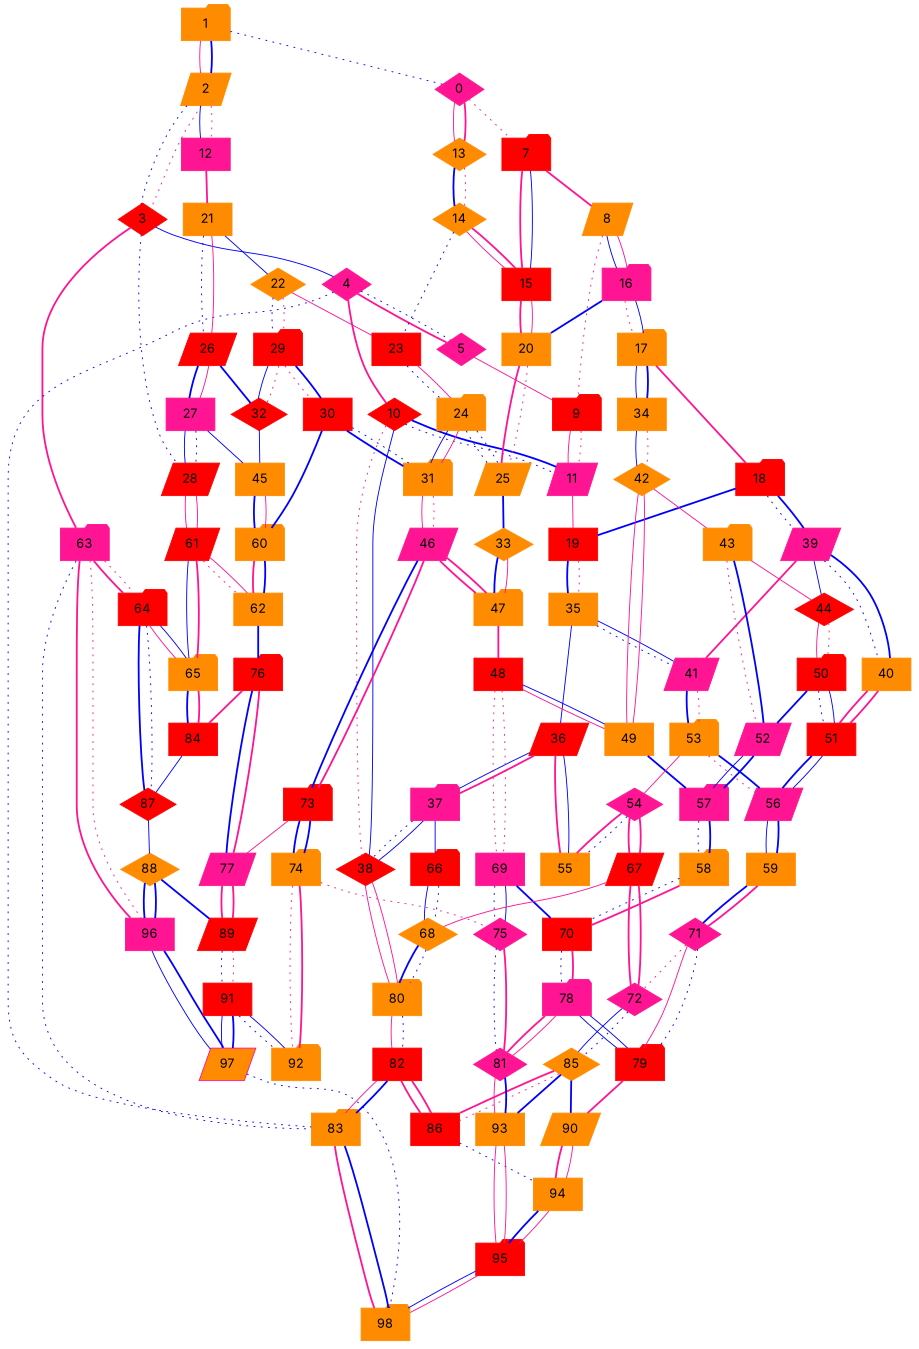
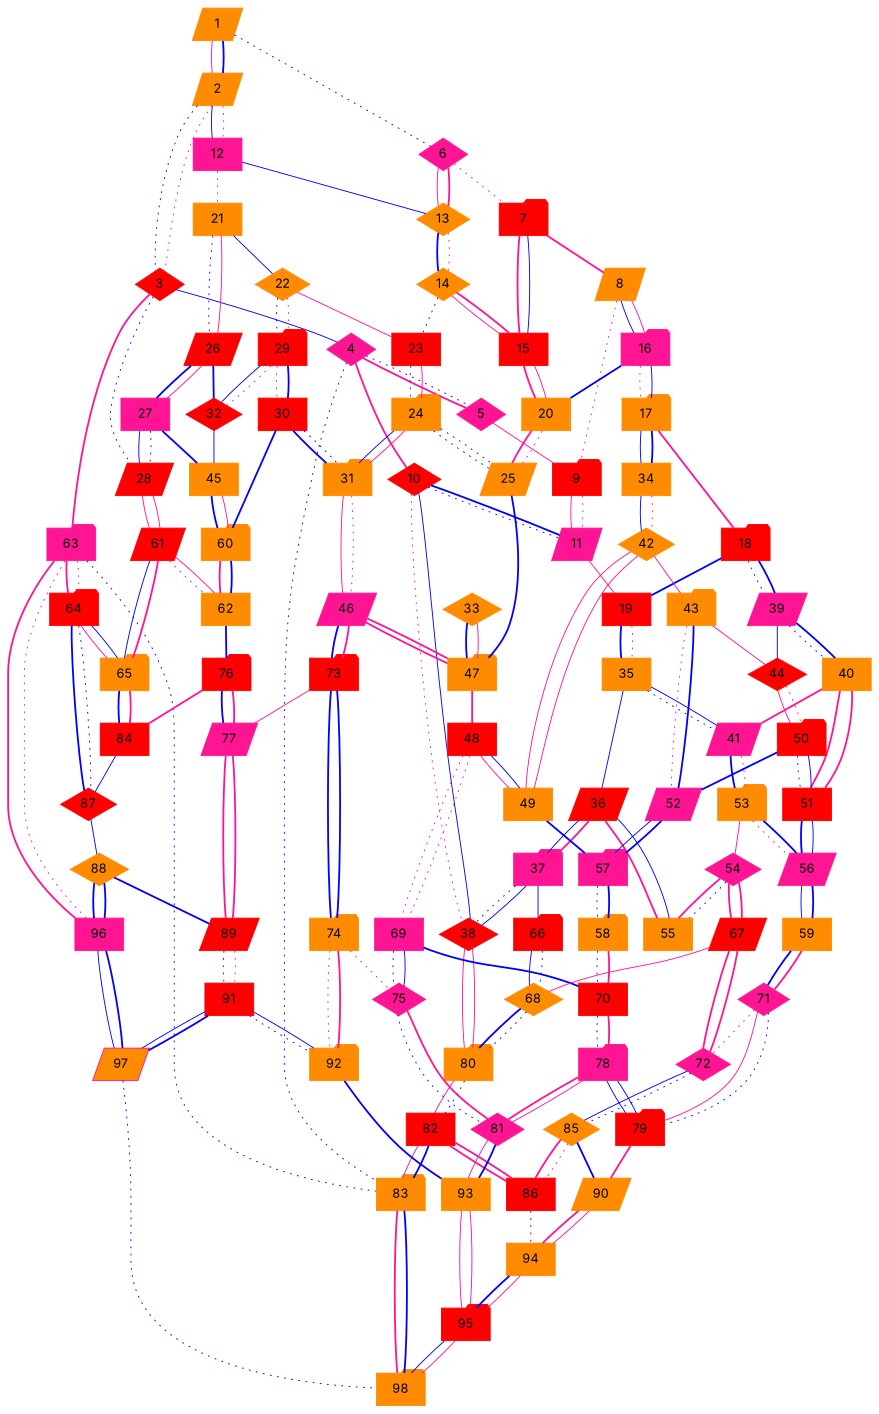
(206, 24) -> (218, 24)
(460, 89) -> (443, 154)
(207, 187) -> (218, 187)
none -> (334, 188)
(225, 447) -> (180, 447)
(503, 512) -> (517, 580)
(751, 609) -> (800, 702)
(539, 1094) -> (388, 1135)
